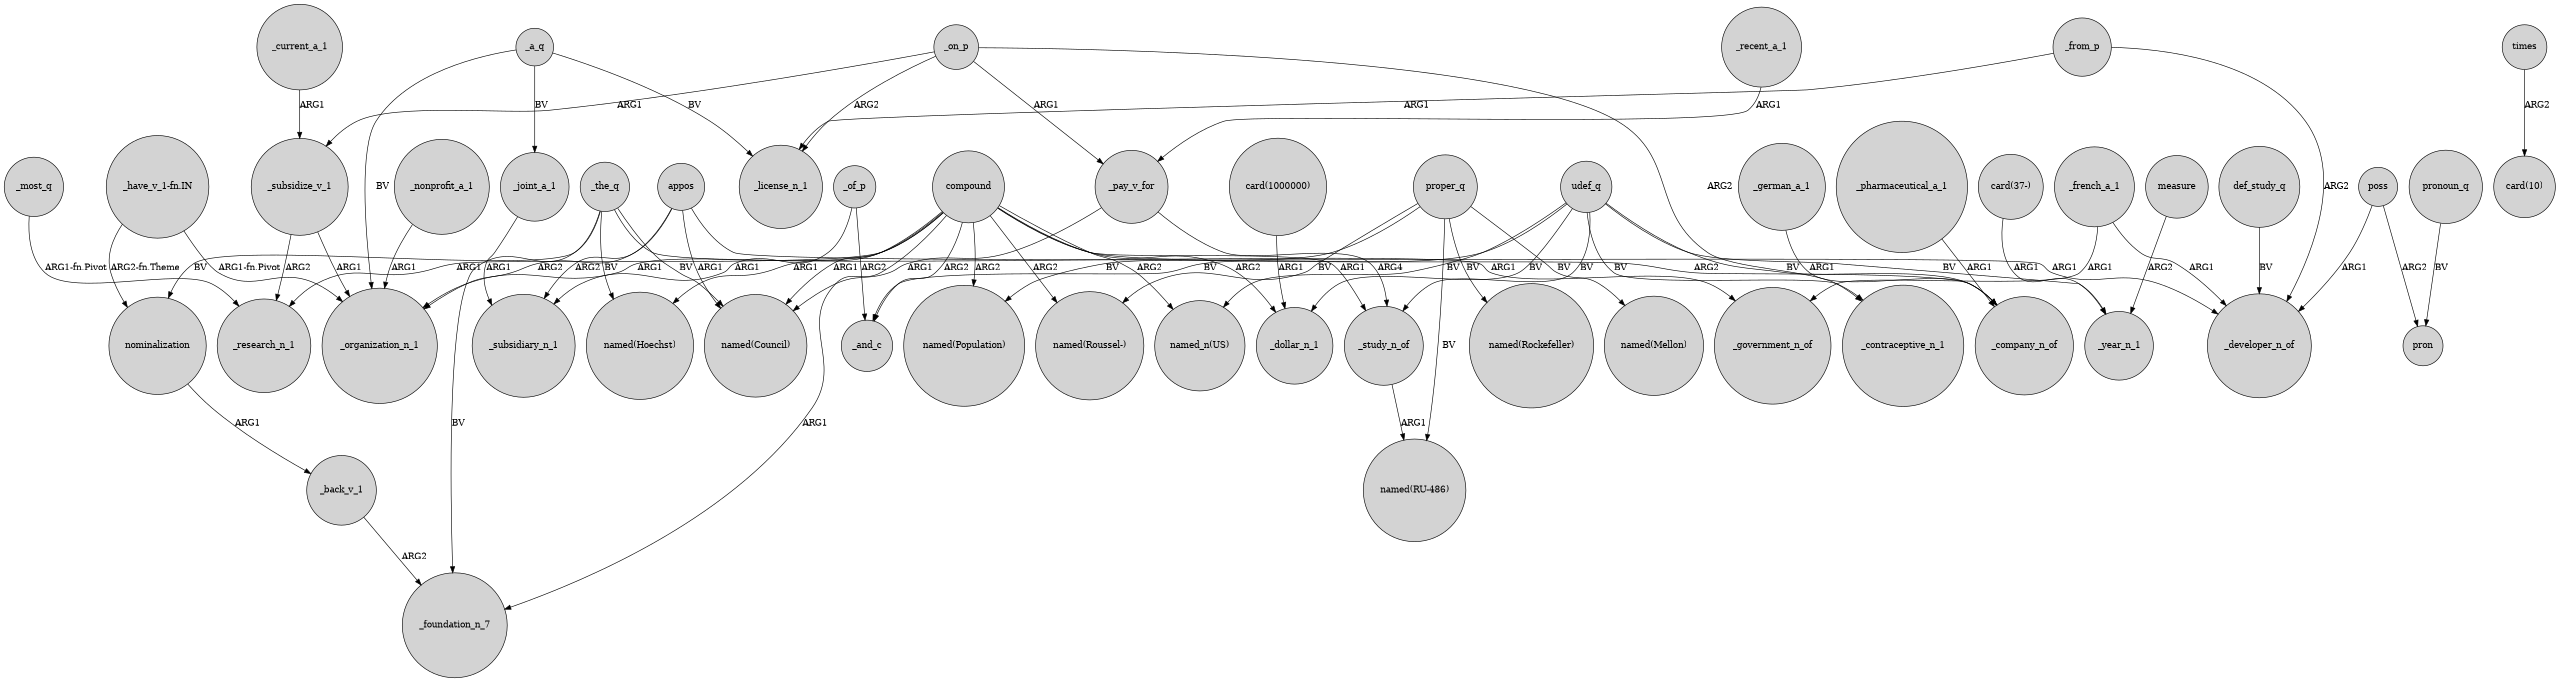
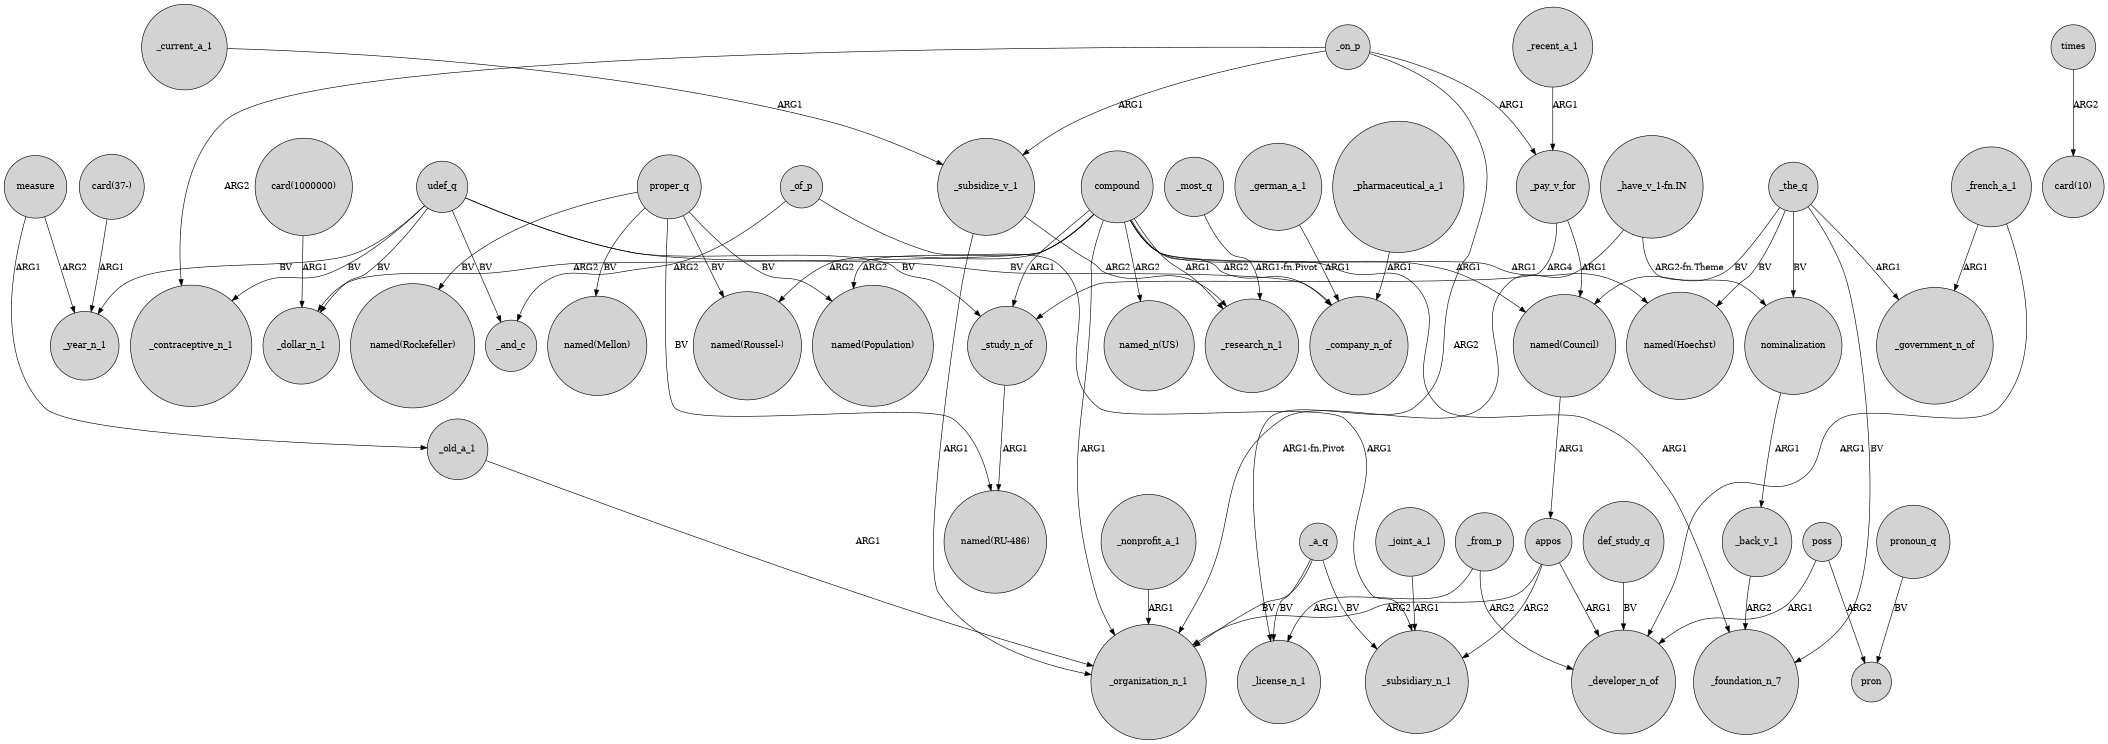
(535, 106) -> (1342, 606)
(690, 252) -> (1556, 454)
(1410, 272) -> none
(935, 273) -> none
none -> (458, 449)
